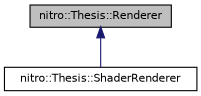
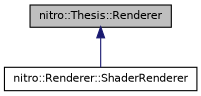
(101, 79) -> (101, 79)
